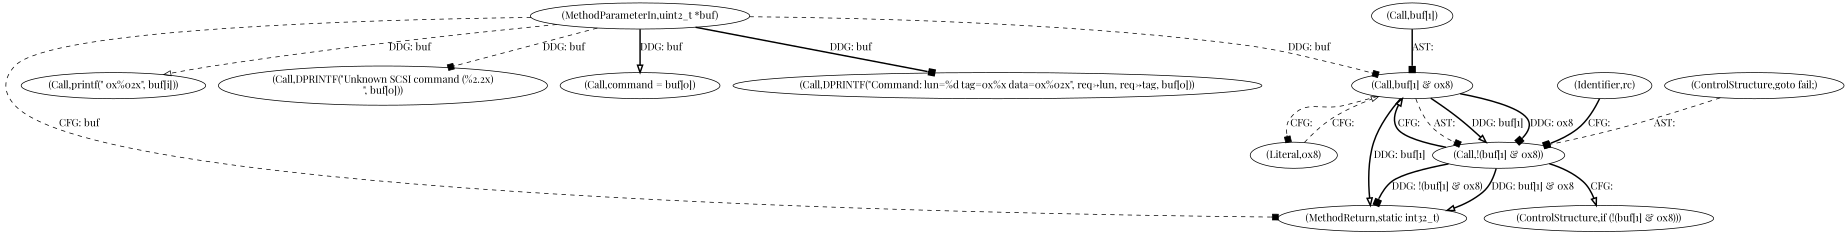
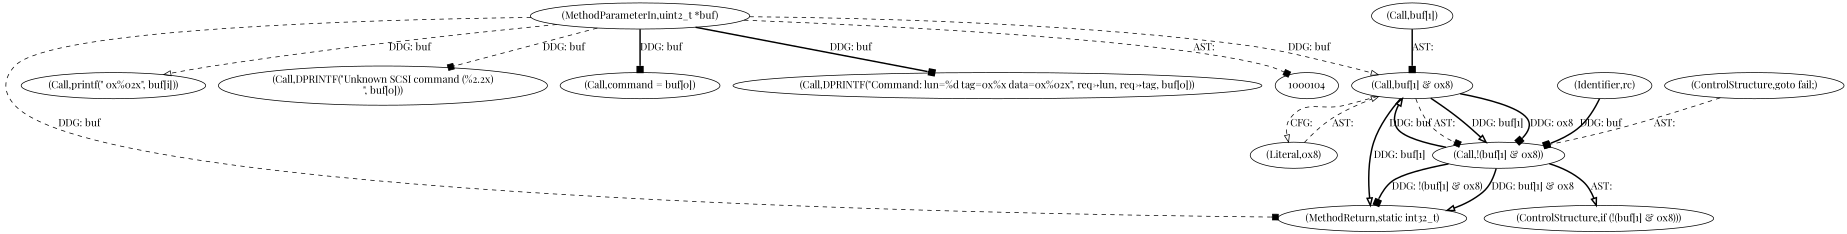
(1062, 28) -> (1062, 28)
(640, 47) -> (640, 47)
none -> (1307, 86)
(1324, 107) -> (1324, 107)
(79, 124) -> (79, 124)
(1345, 124) -> (1345, 124)
(1410, 124) -> (1410, 124)
(1601, 124) -> (1601, 124)
(1603, 187) -> (1603, 187)
